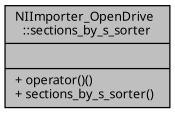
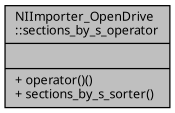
(87, 31) -> (87, 31)
